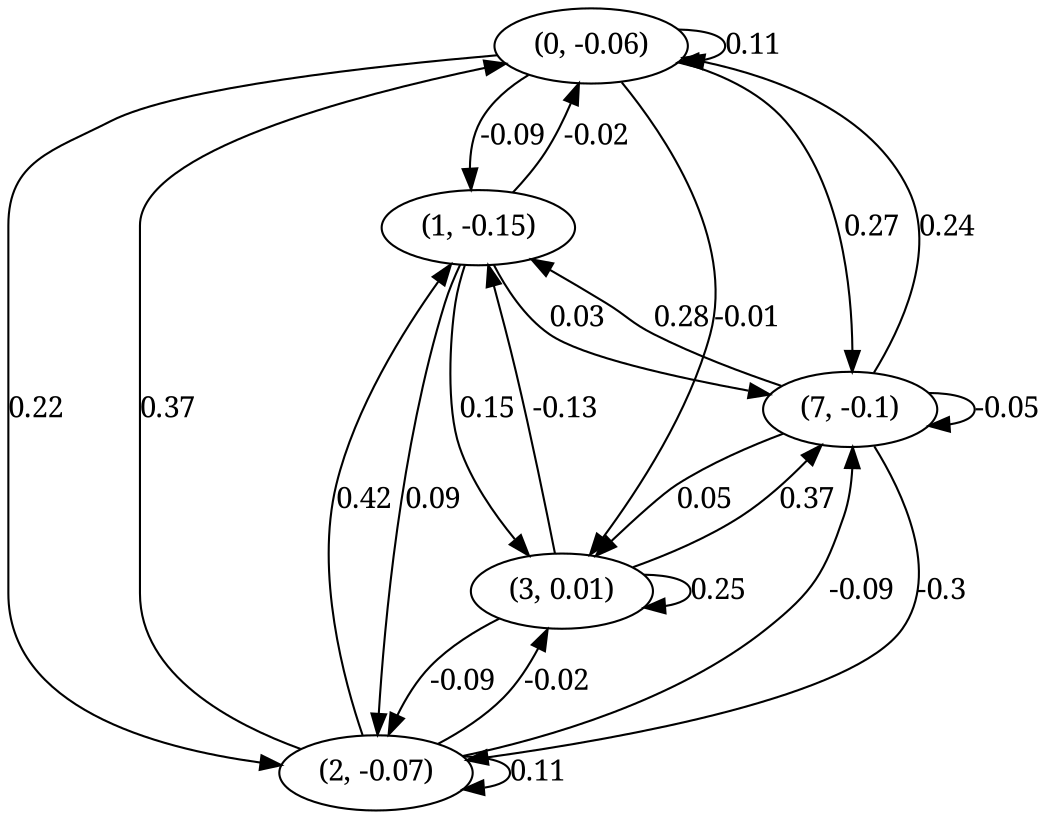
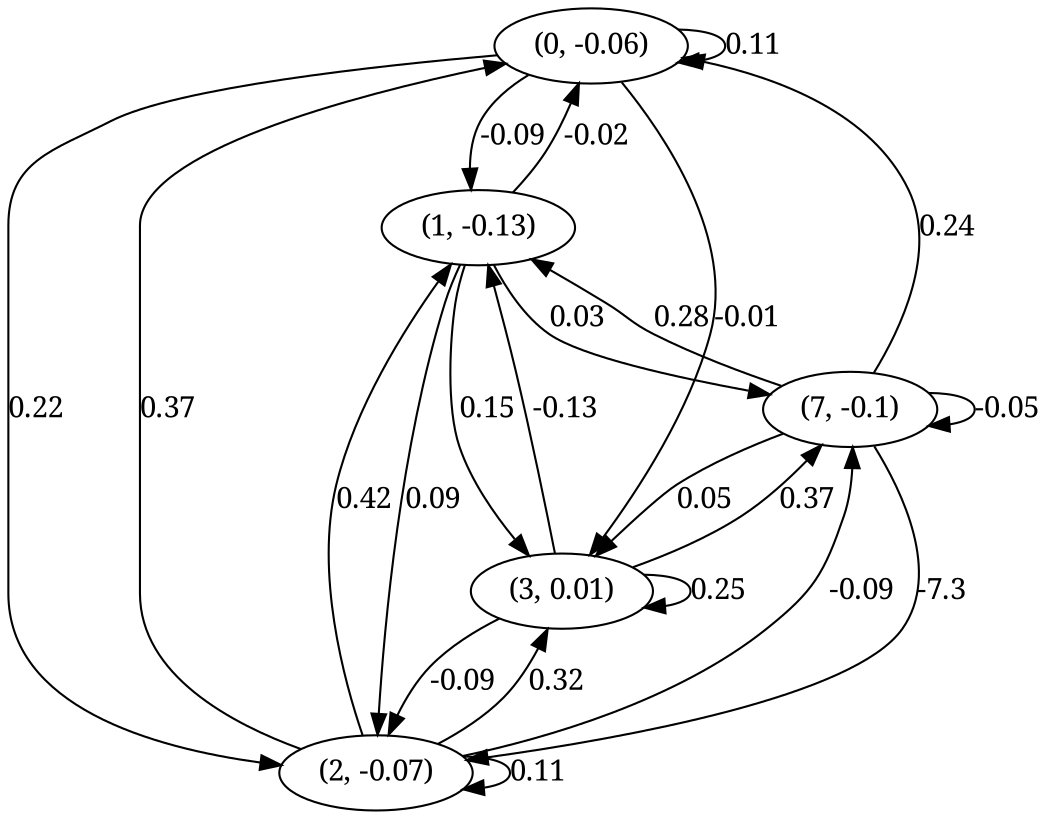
(818, 172) -> none
(478, 228) -> (478, 228)
(942, 591) -> (942, 591)
(557, 682) -> (557, 682)
